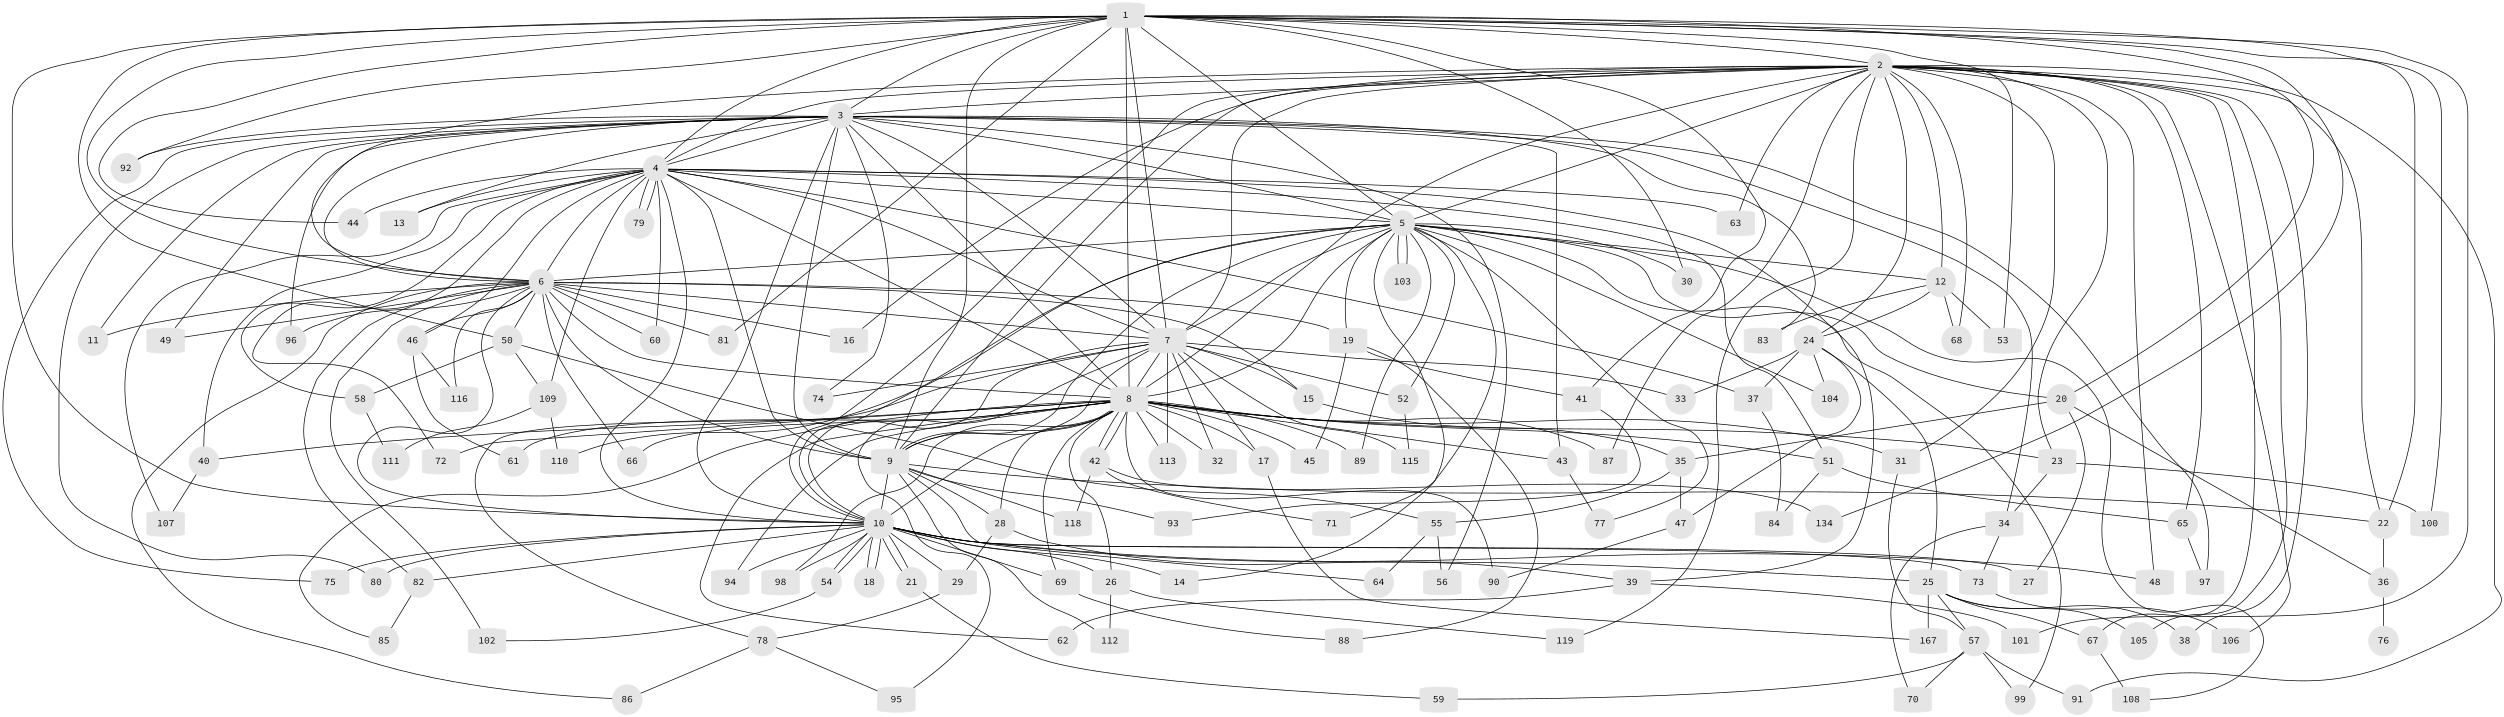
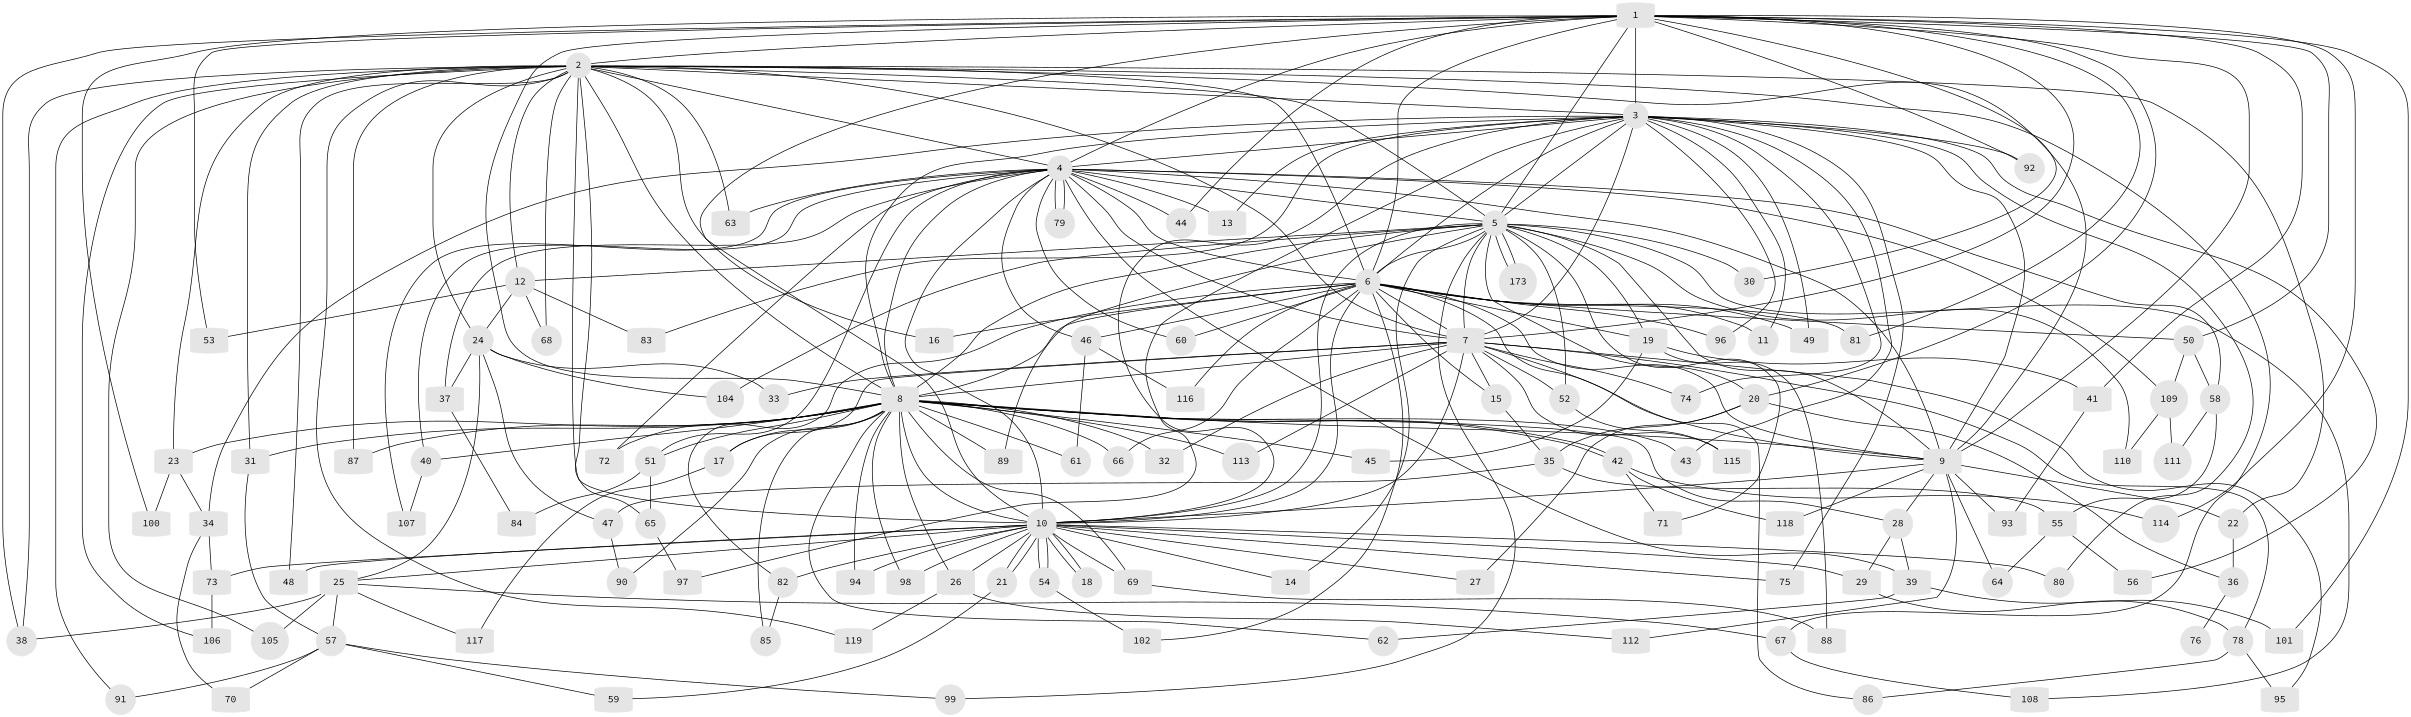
(2166, 45) -> (215, 43)
(1403, 282) -> (1518, 282)
(966, 455) -> (2197, 480)
(1600, 524) -> none
(1824, 524) -> (2161, 524)
(1928, 641) -> (475, 641)
